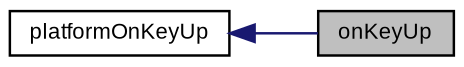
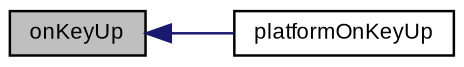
(286, 33) -> (202, 33)
